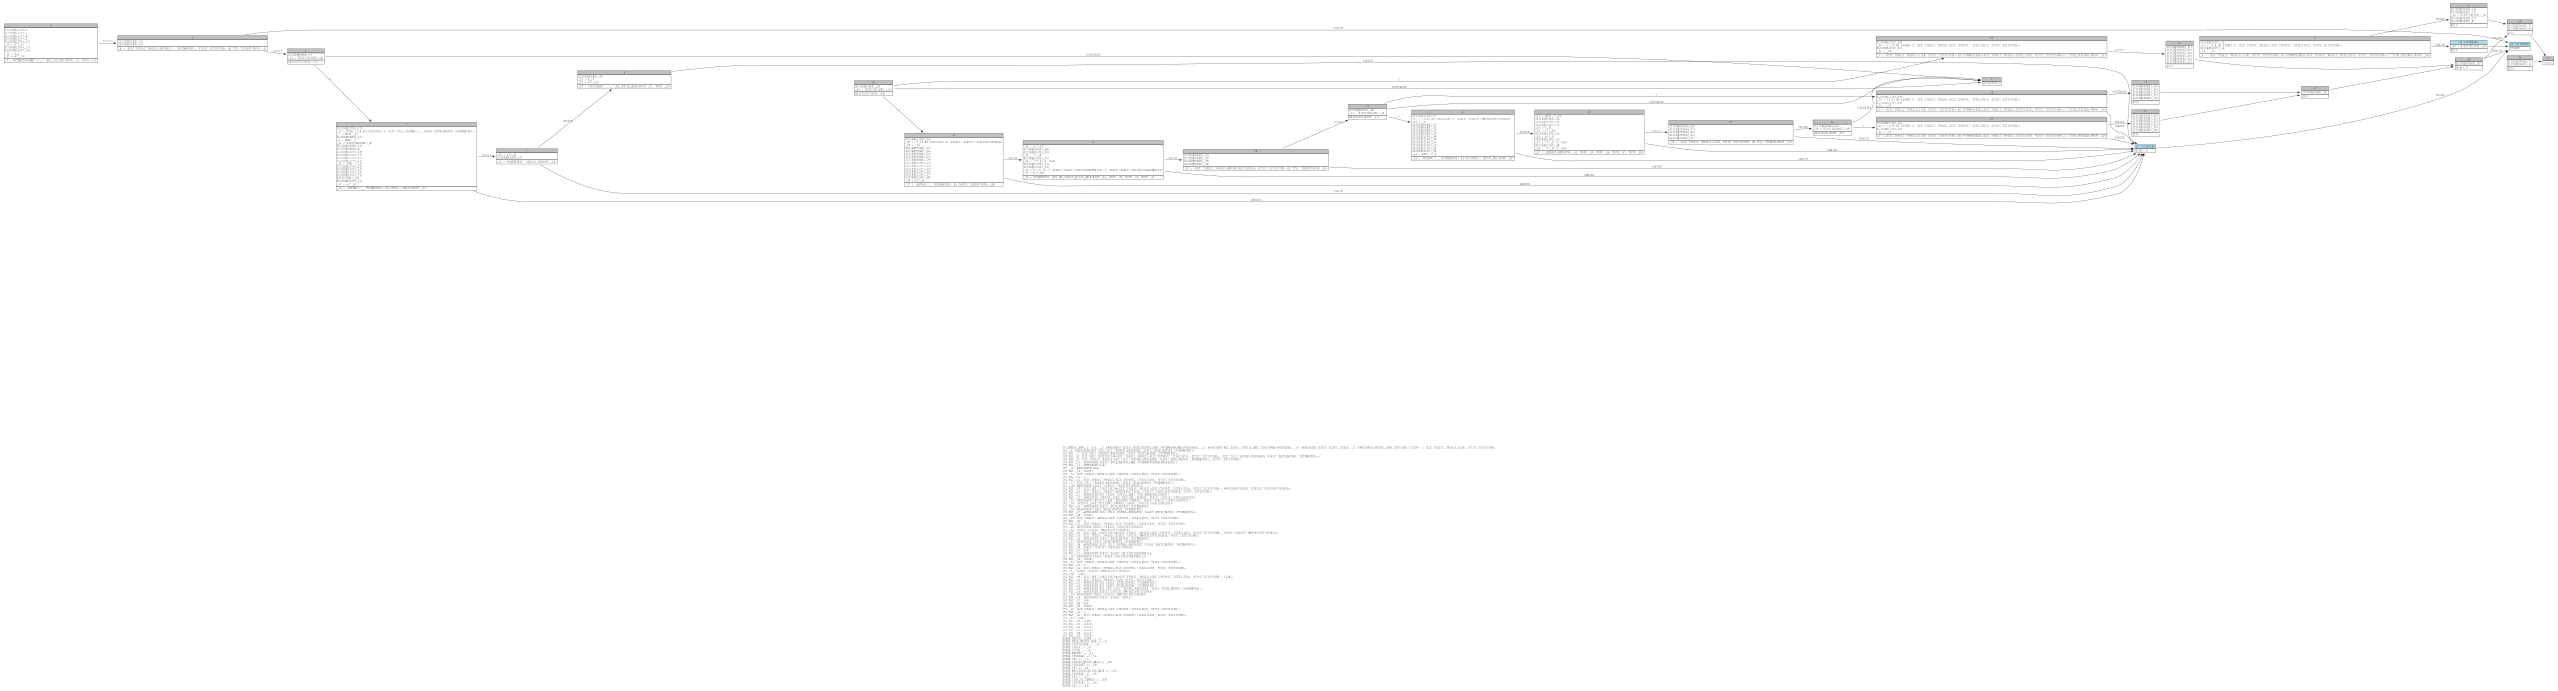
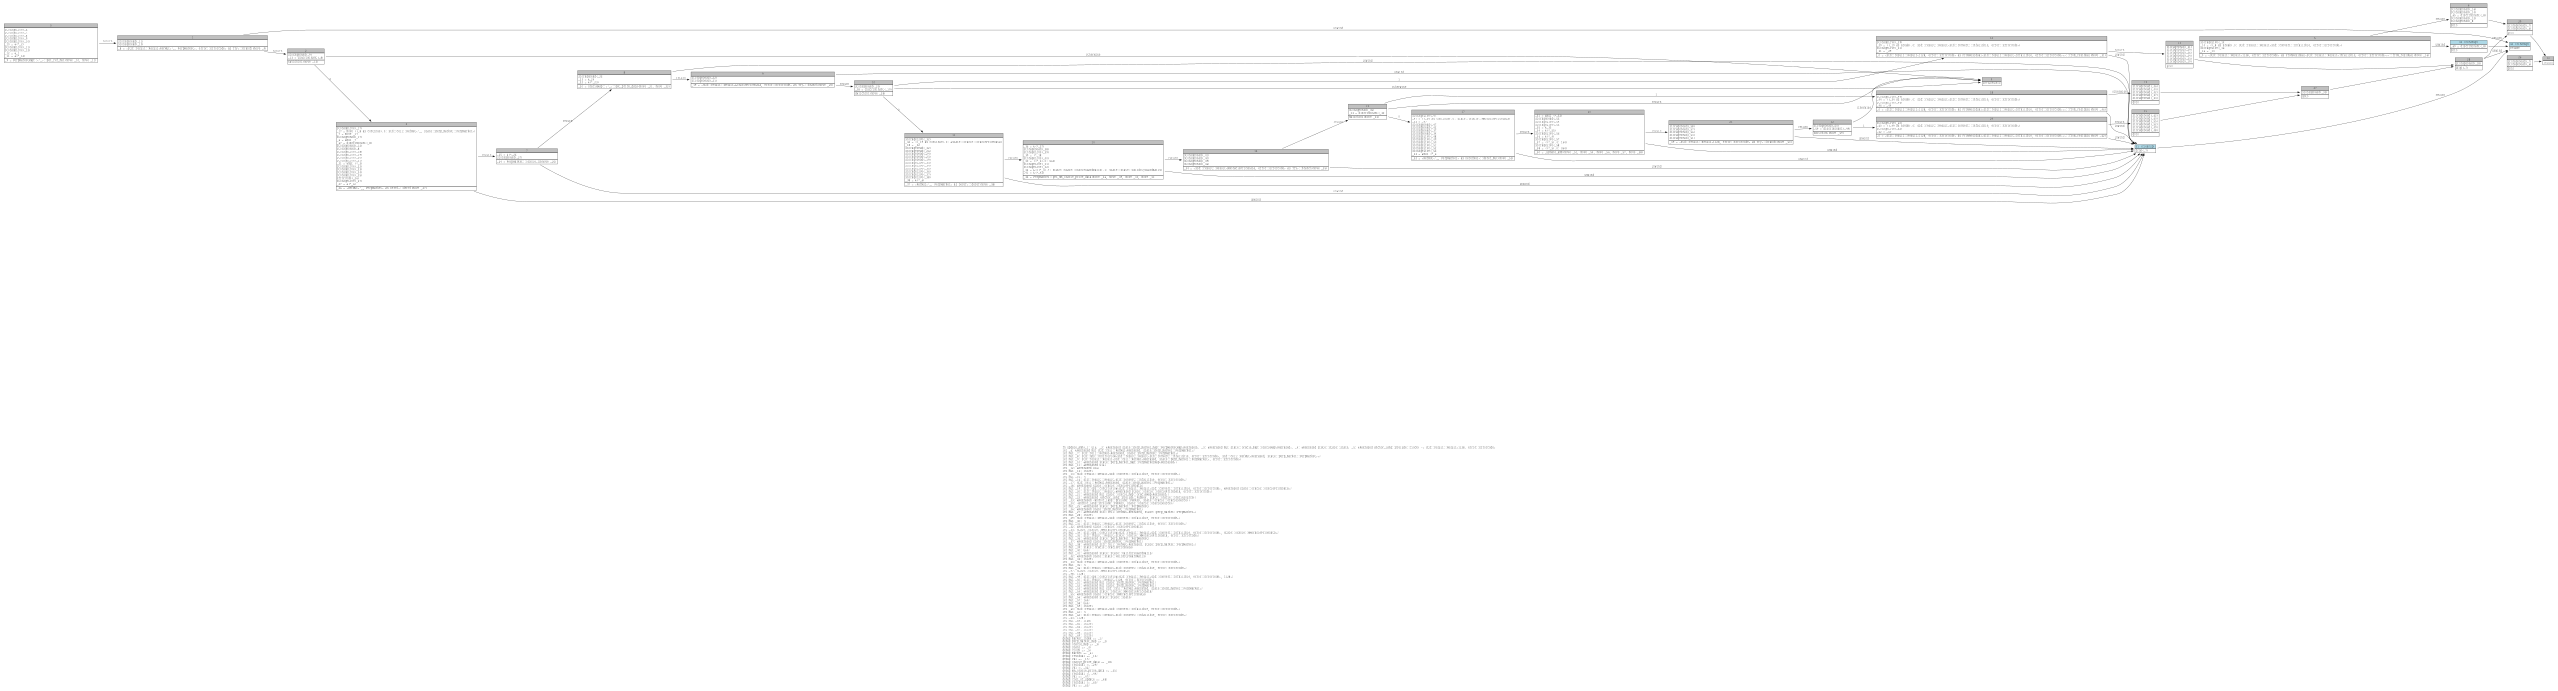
none -> (763, 80)
none -> (2129, 82)
(1656, 102) -> (1656, 102)
